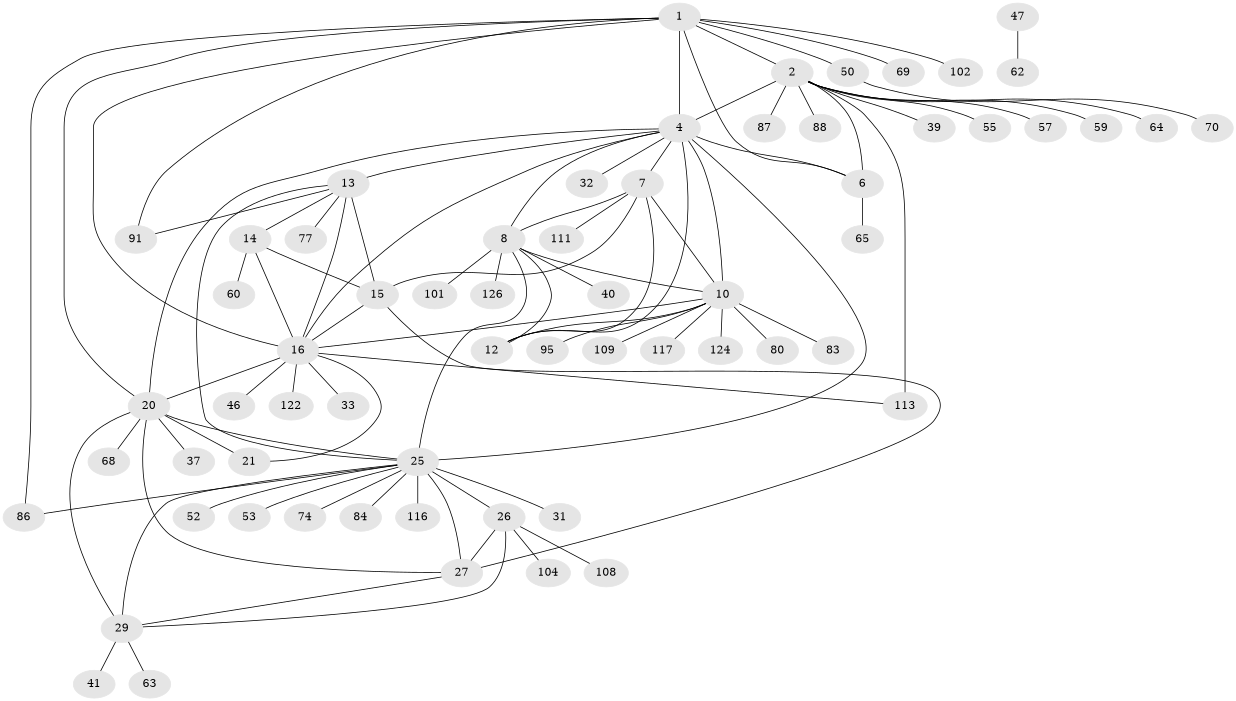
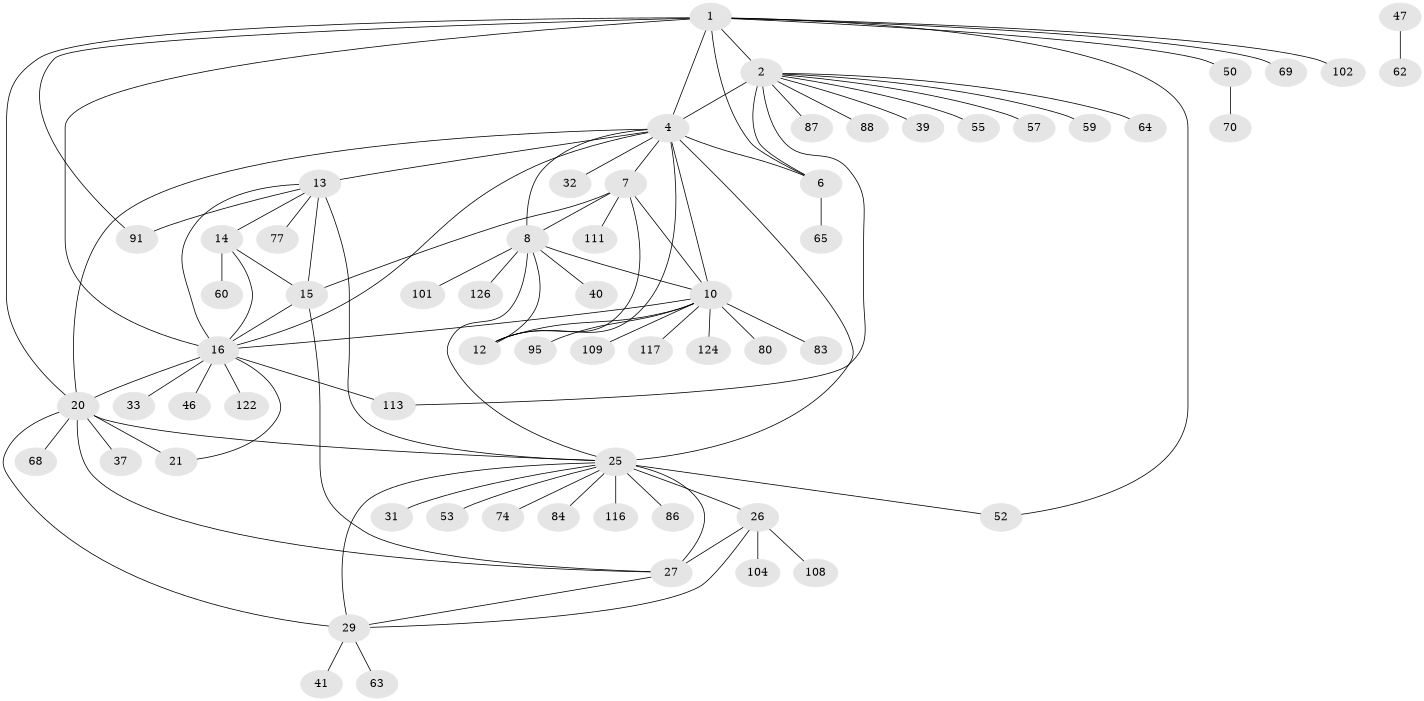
(136, 46) -> (1188, 130)
